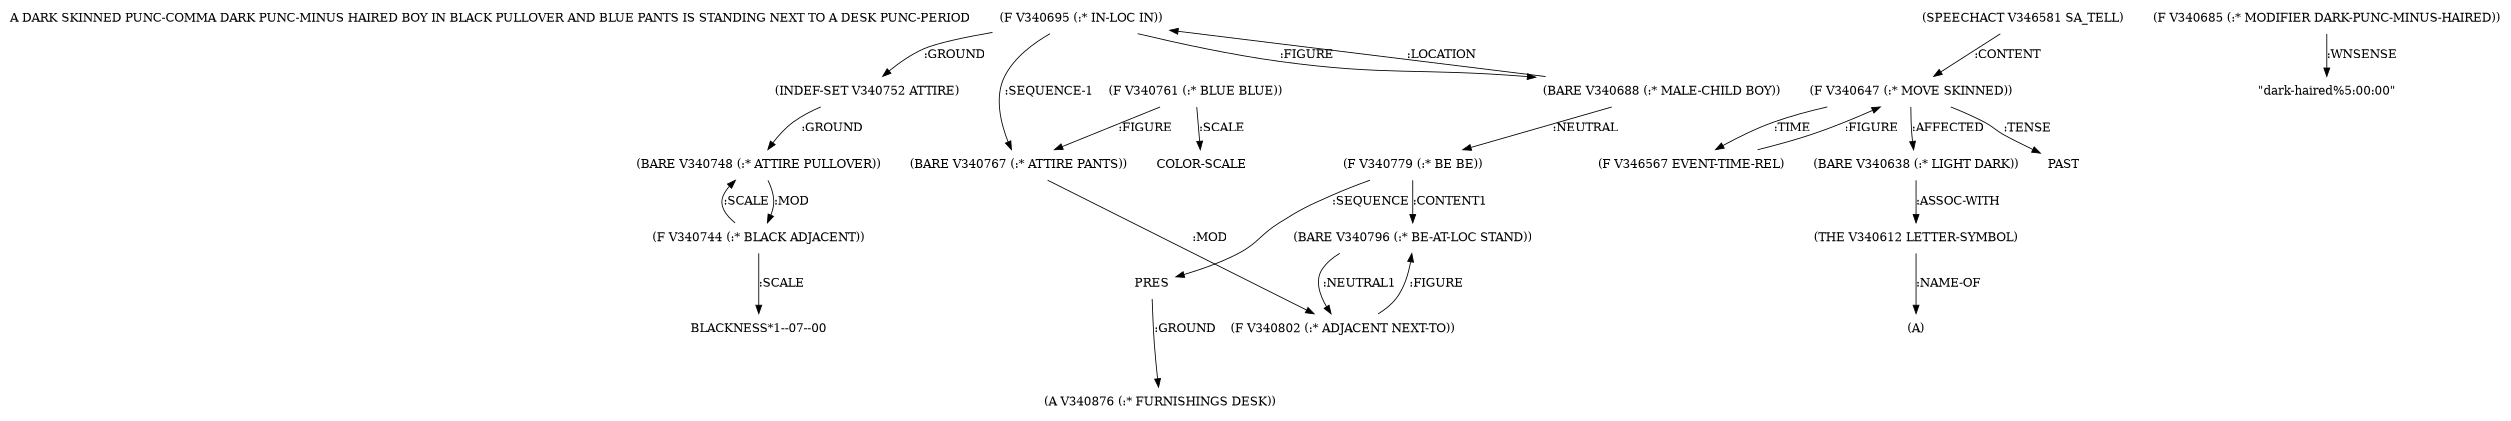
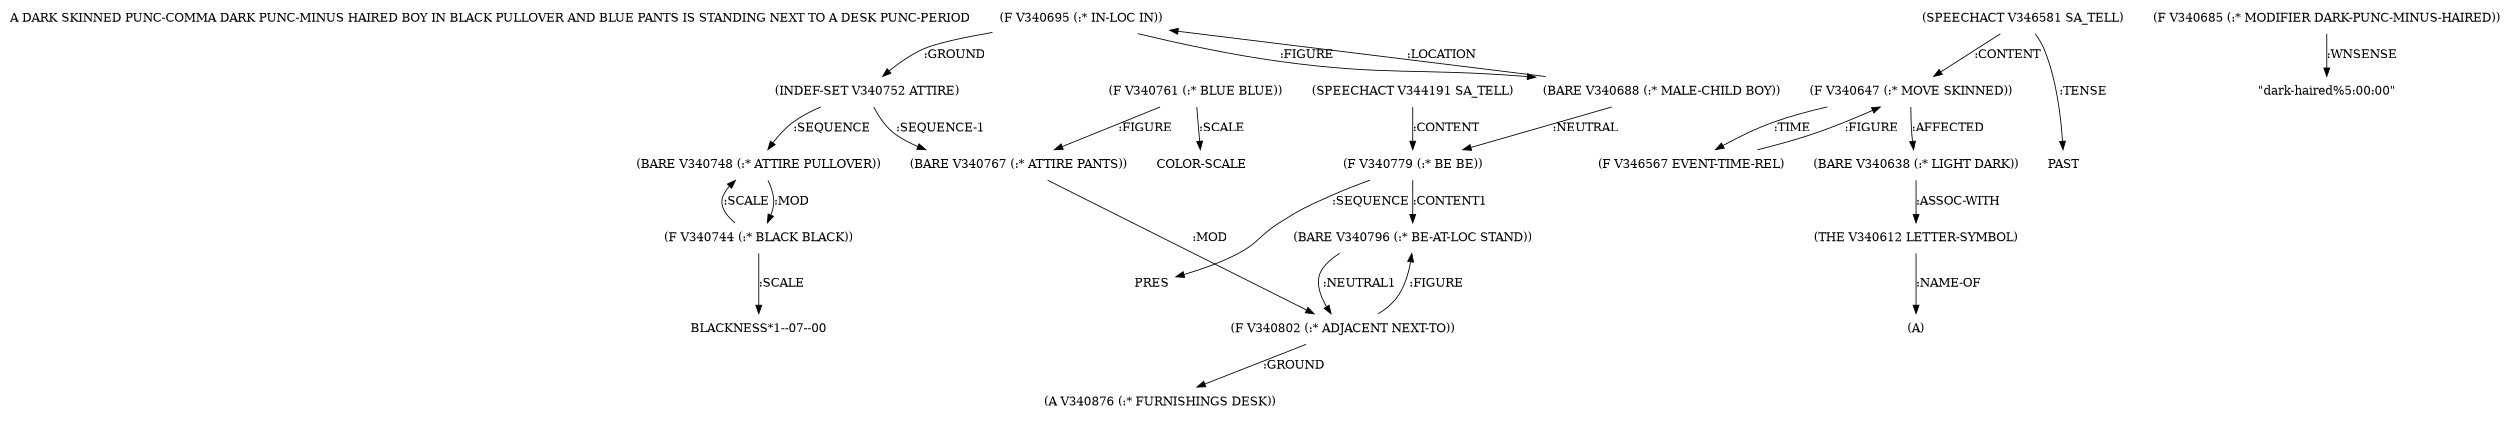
(1004, 78) -> (892, 131)
none -> (1413, 92)
(1992, 127) -> (2055, 86)
(832, 128) -> (832, 128)
(759, 238) -> (759, 238)
(1154, 339) -> (1256, 364)
